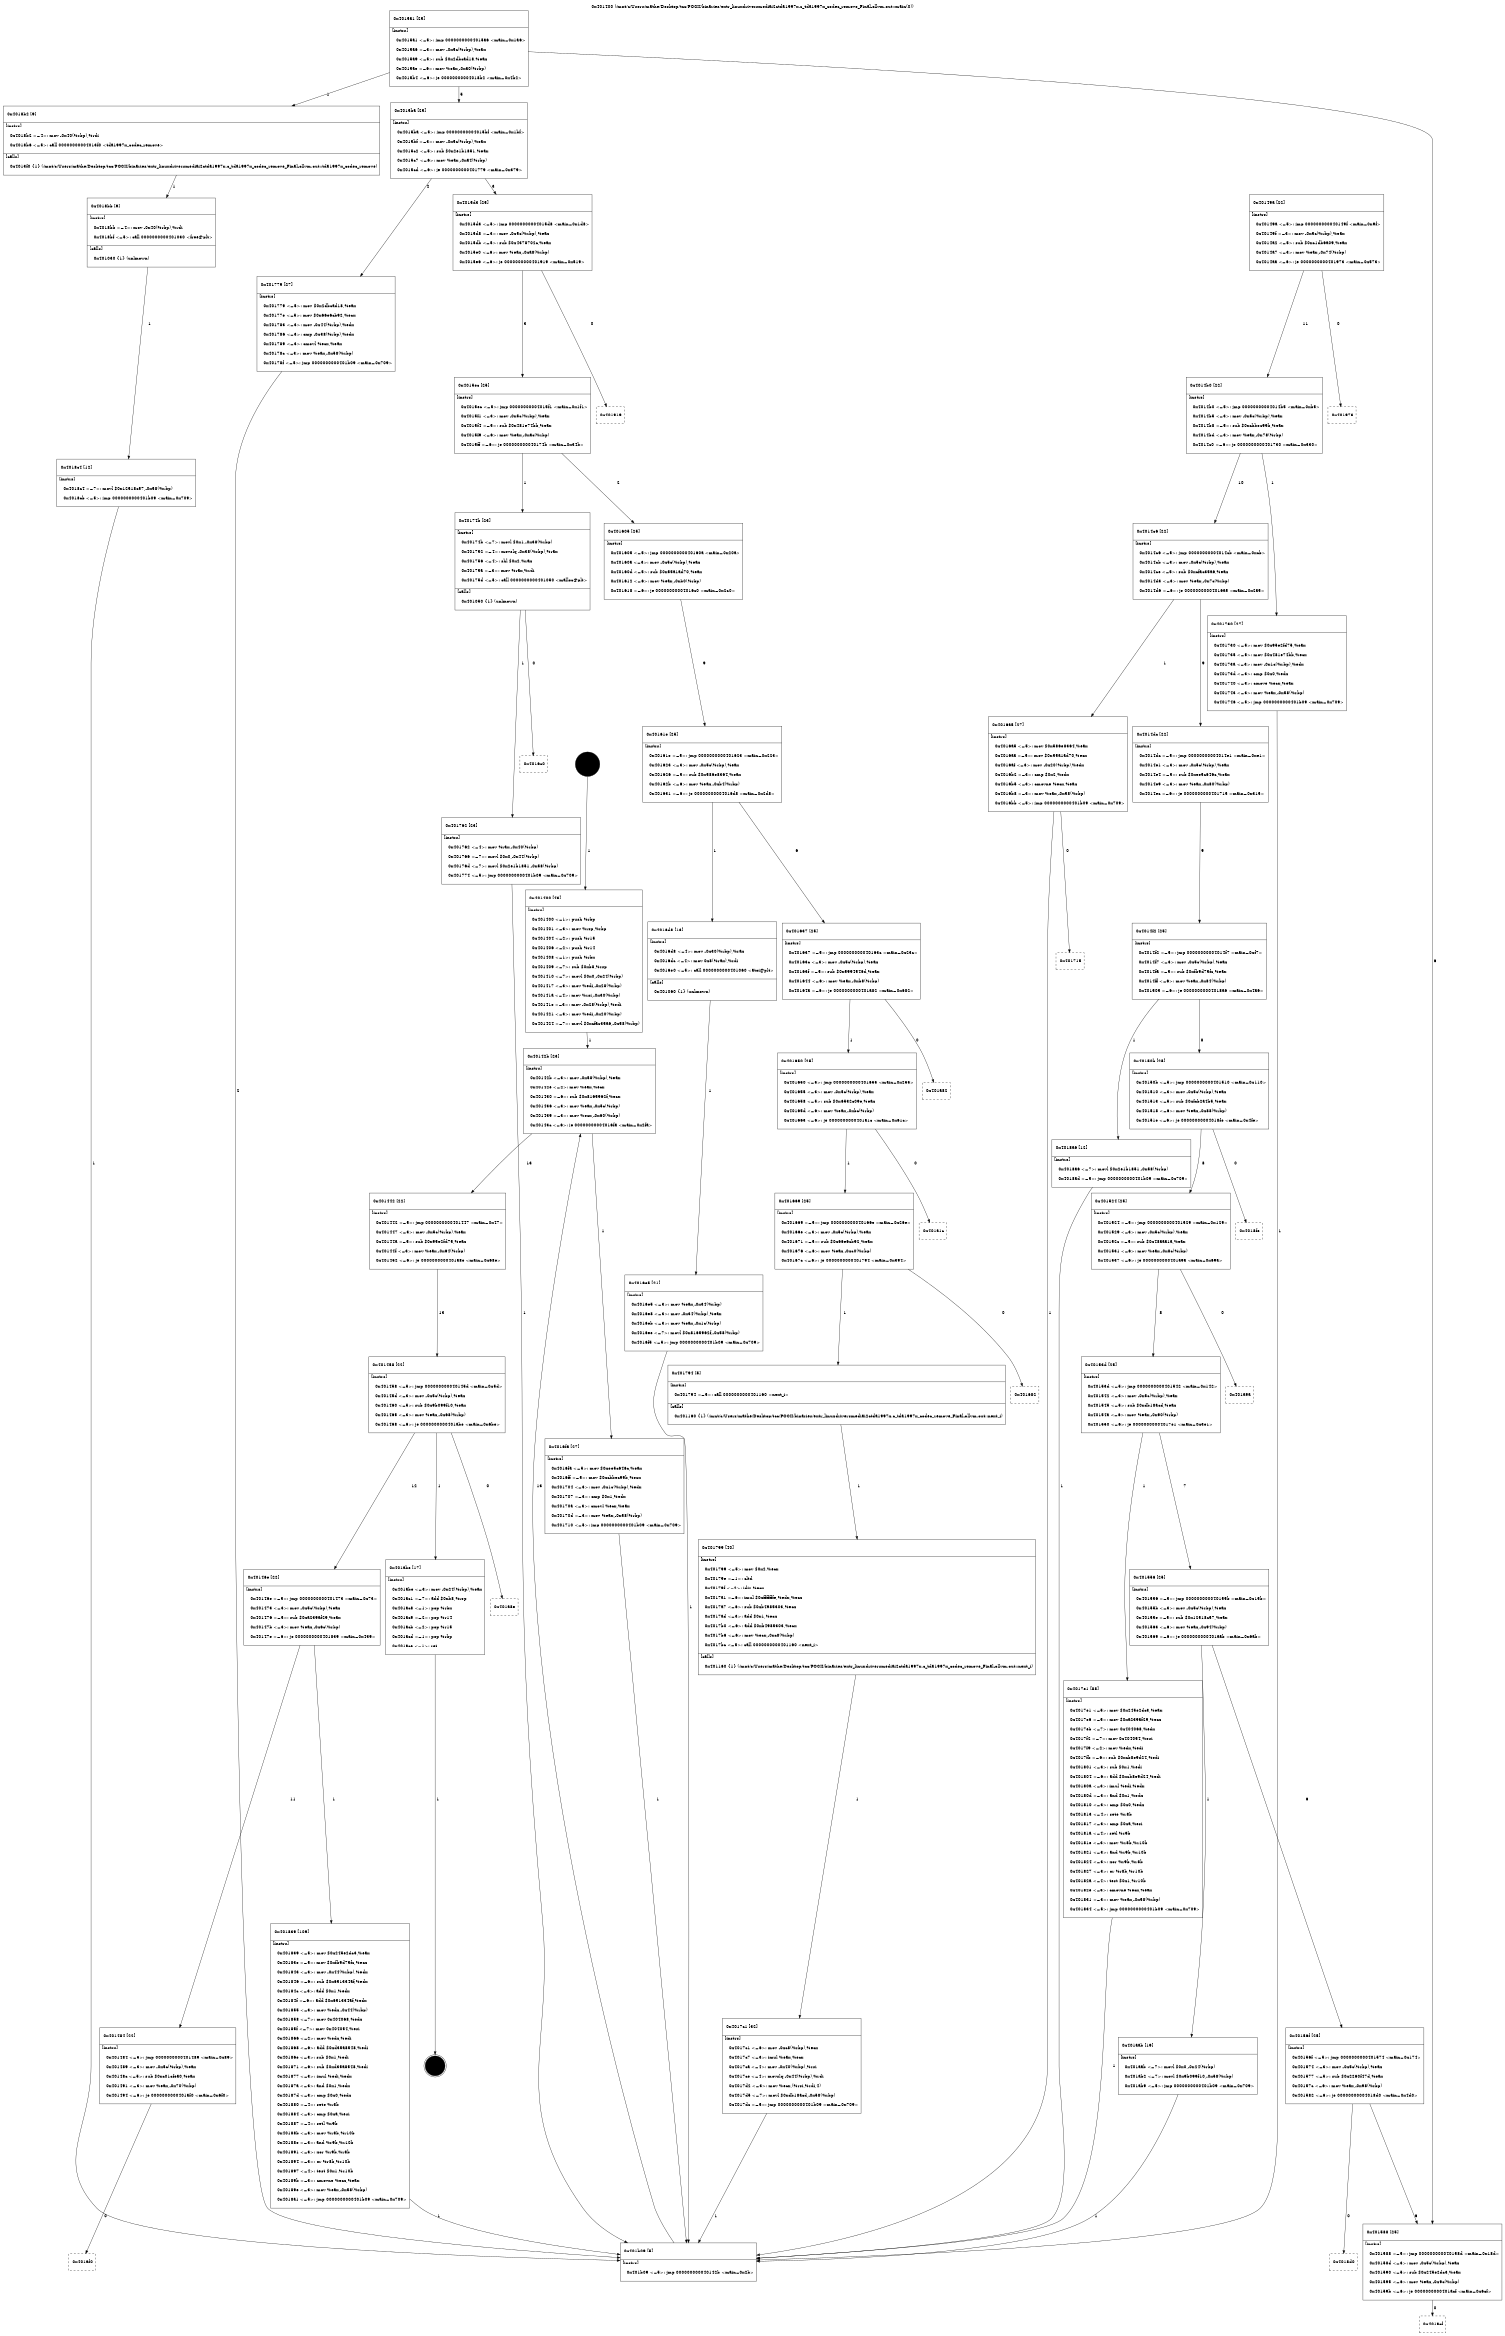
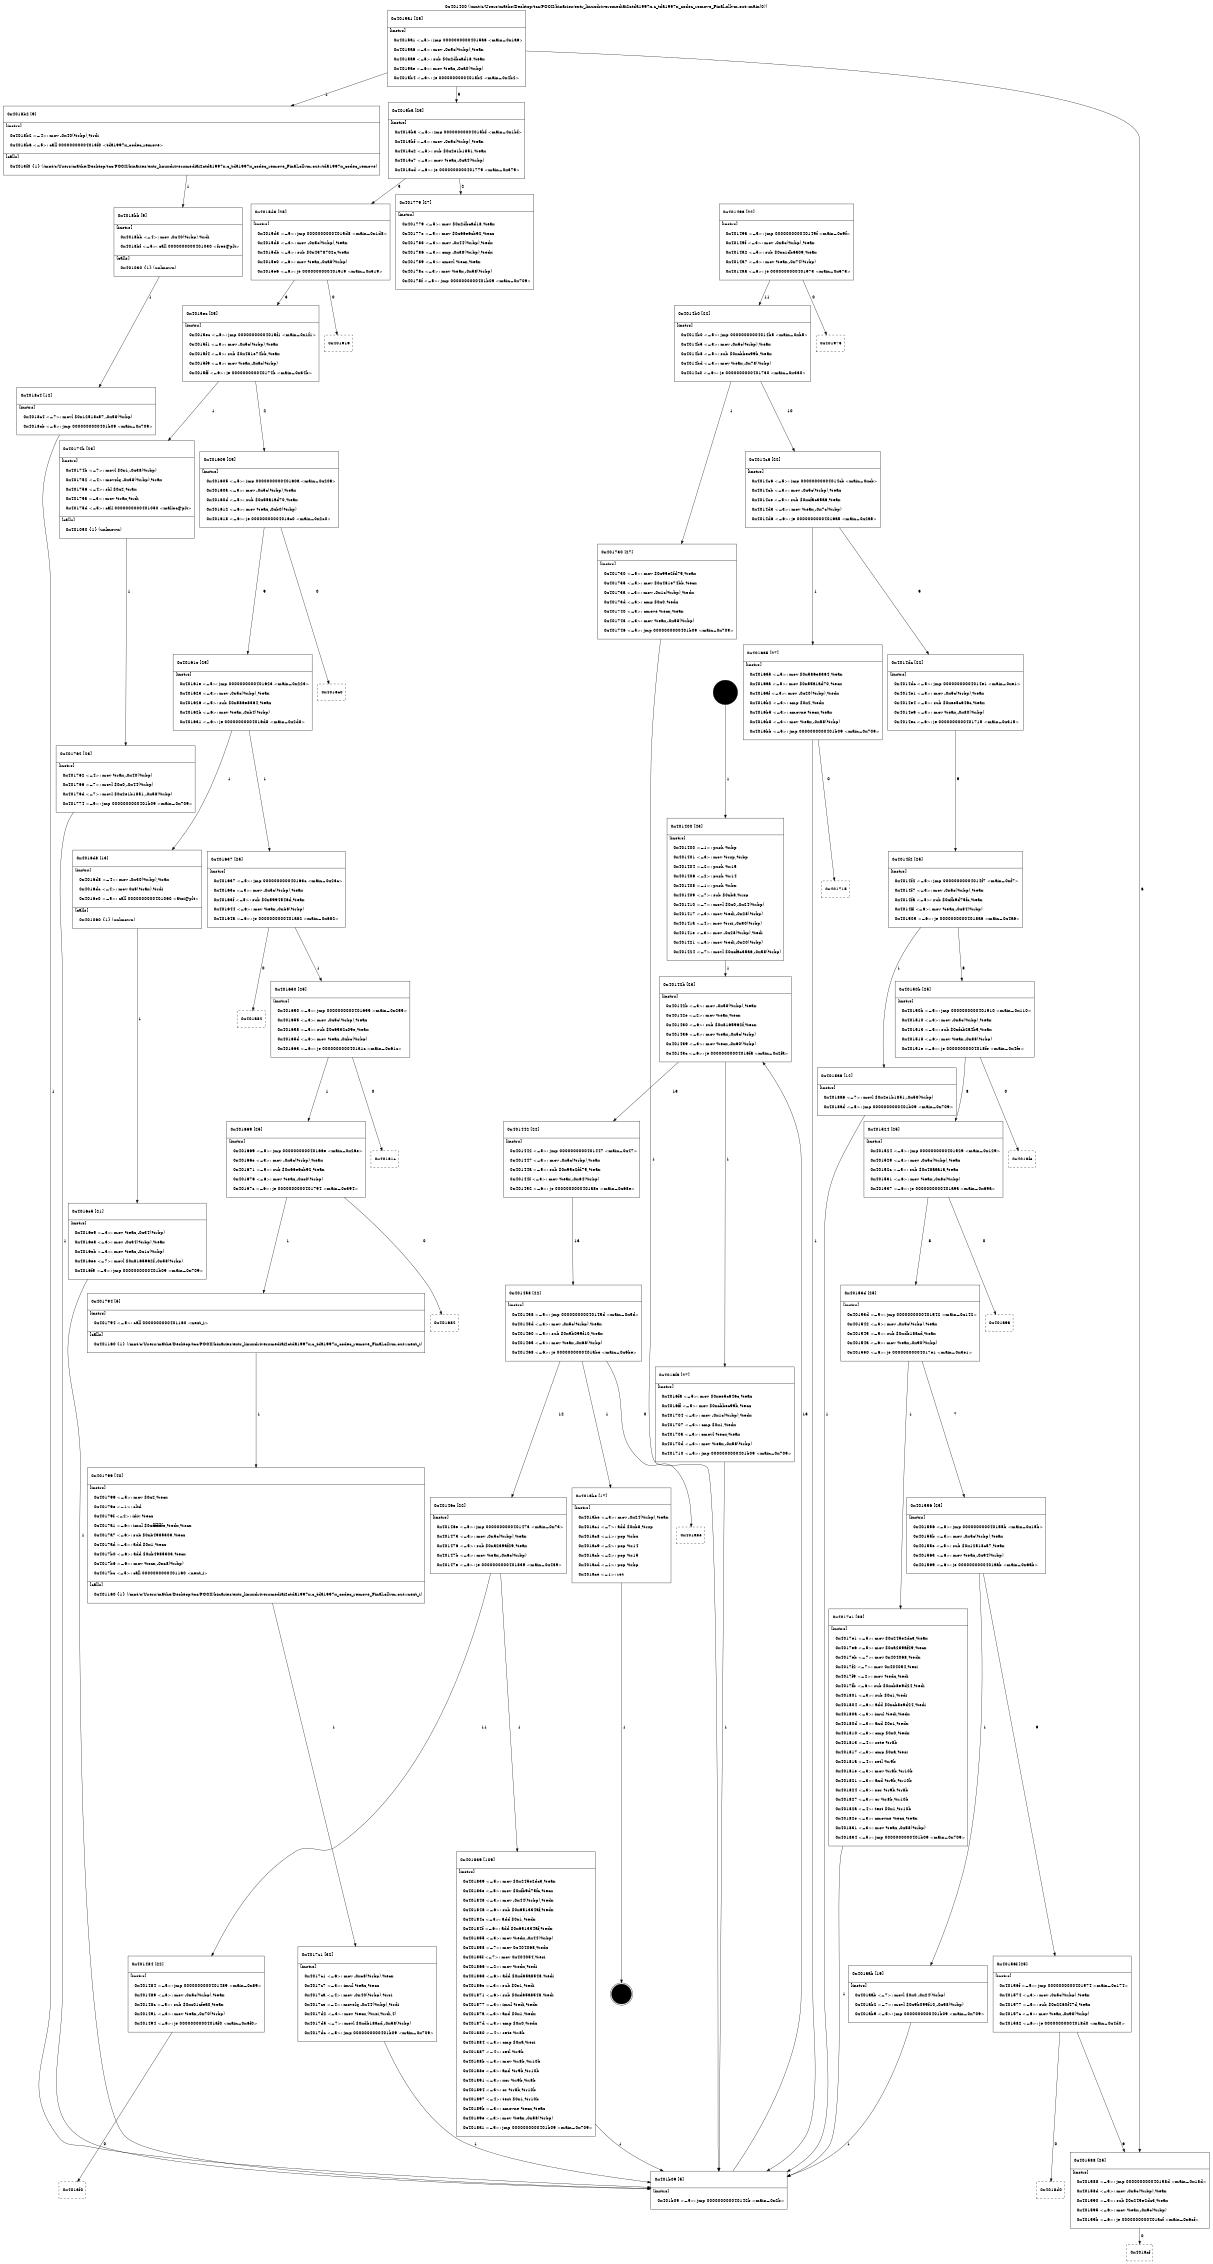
(529, 681) -> (304, 604)
(796, 851) -> (264, 779)
(235, 1462) -> none
